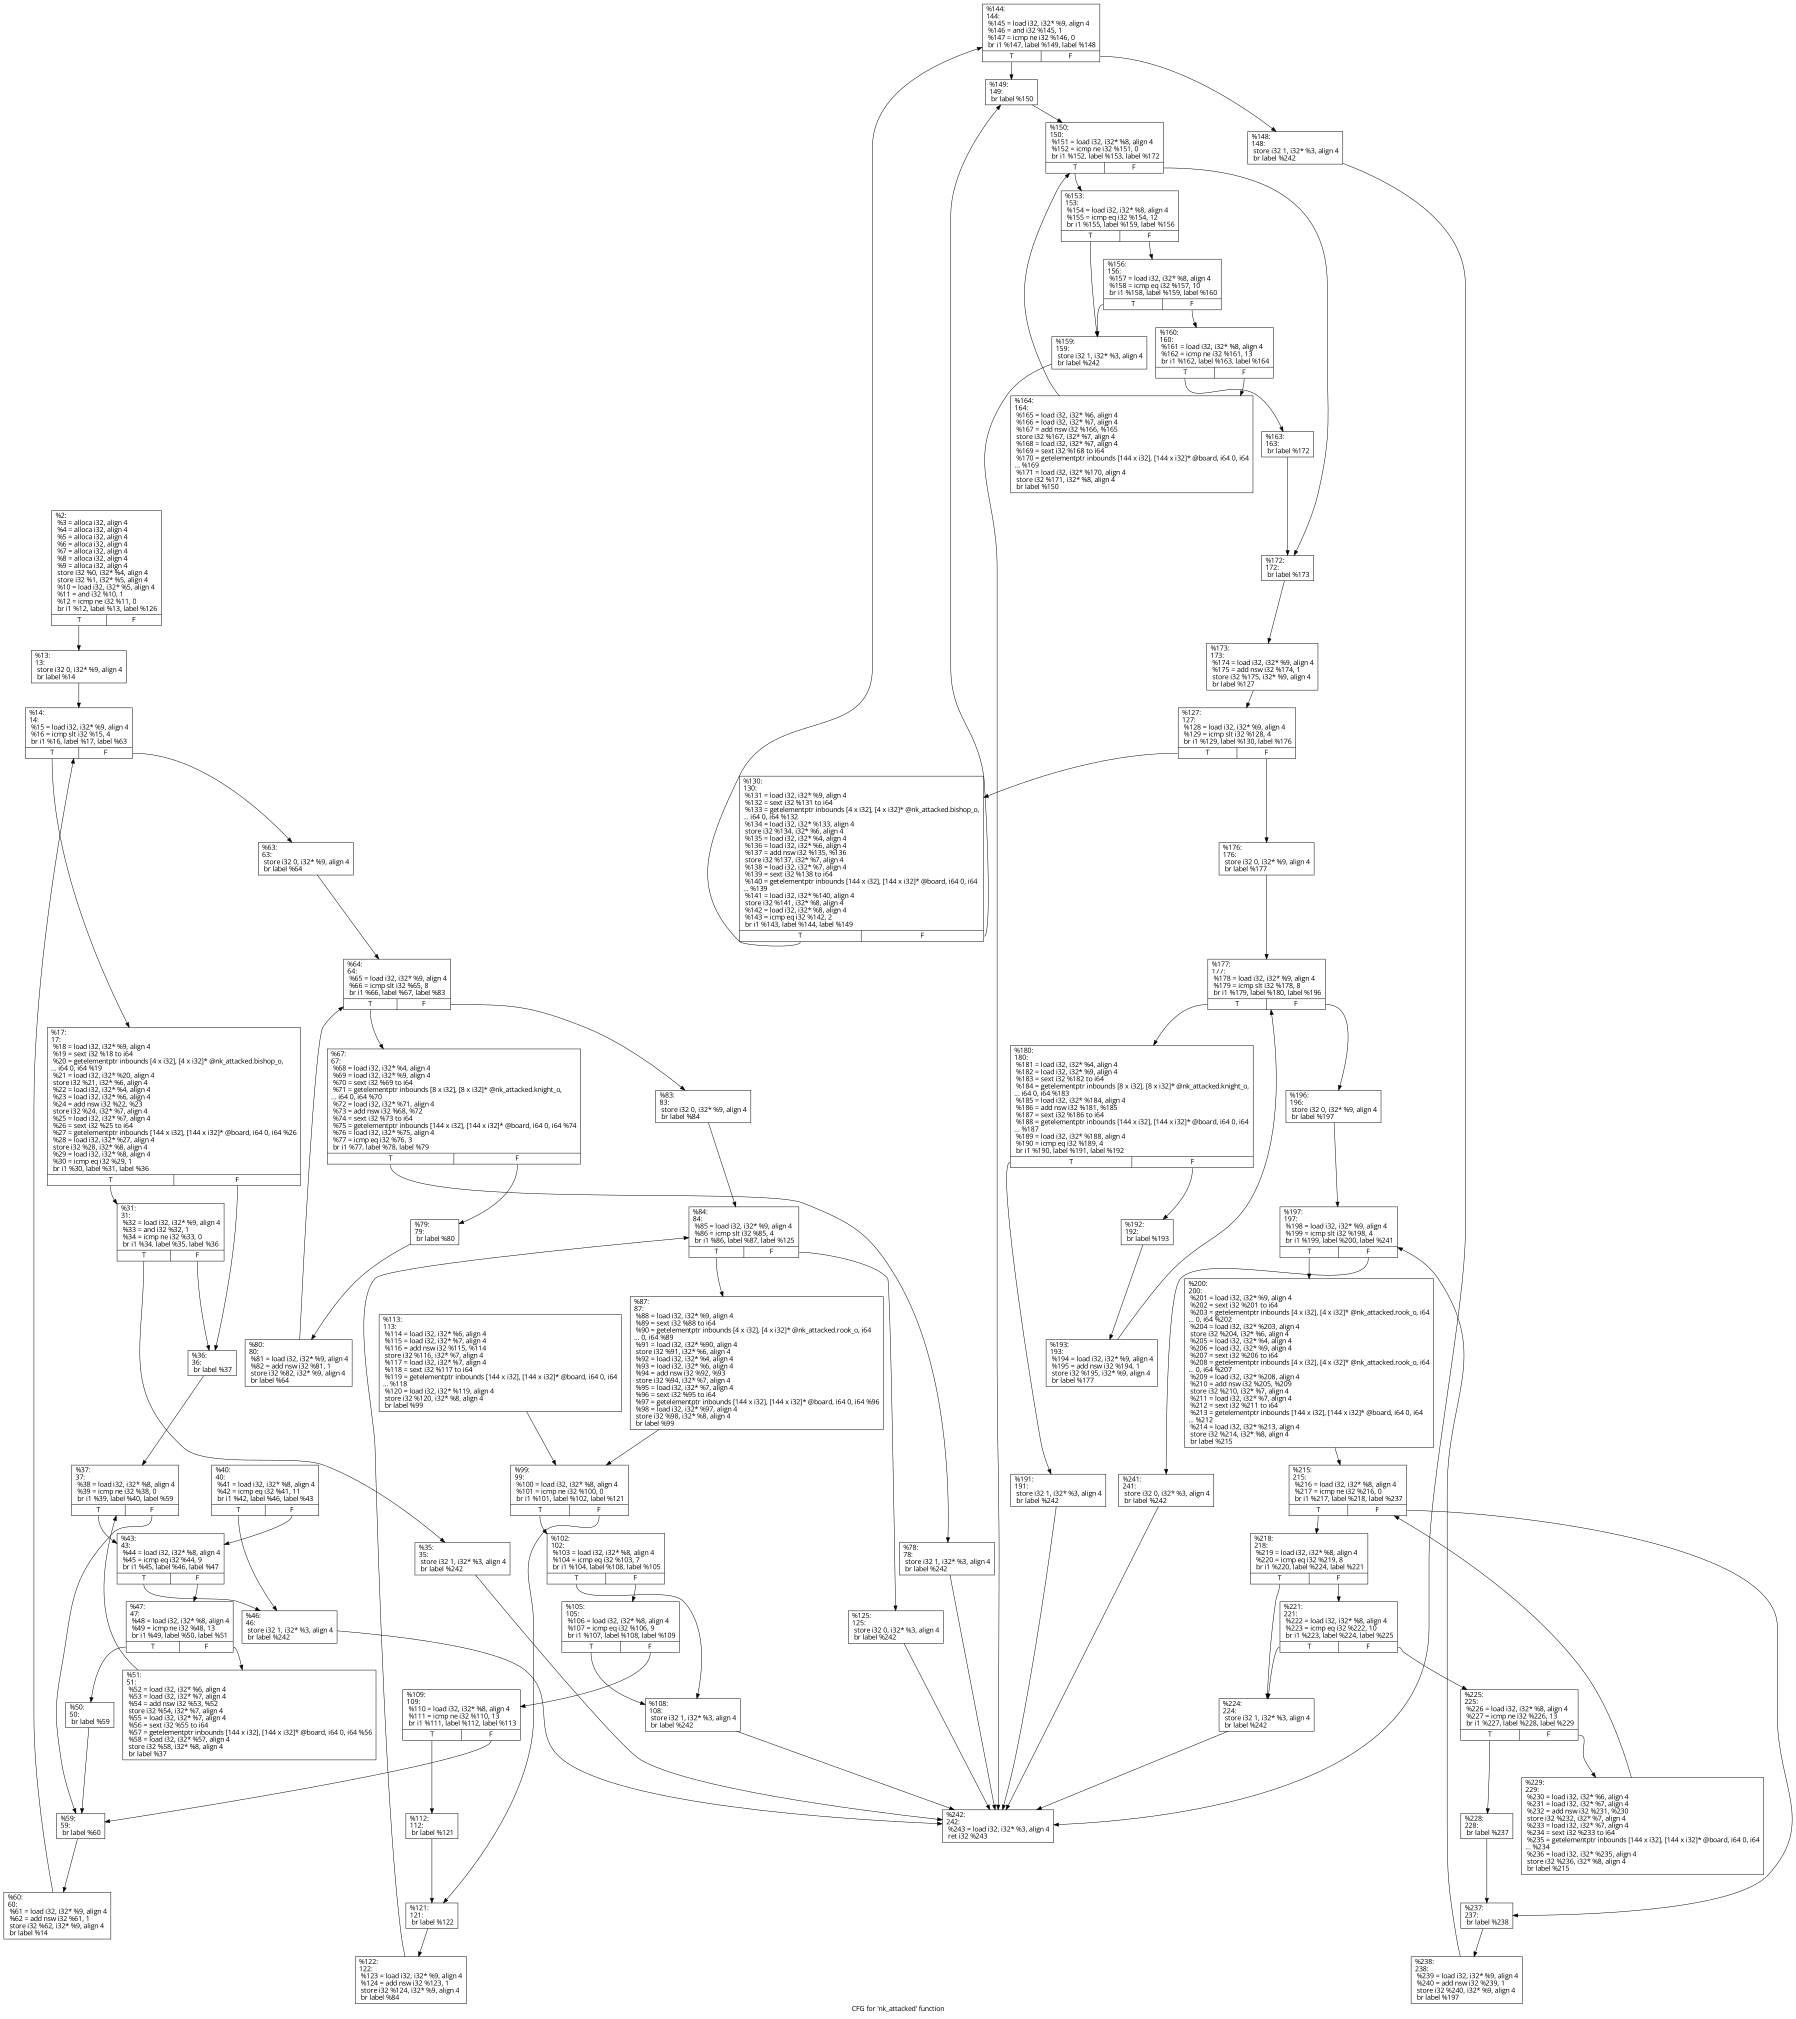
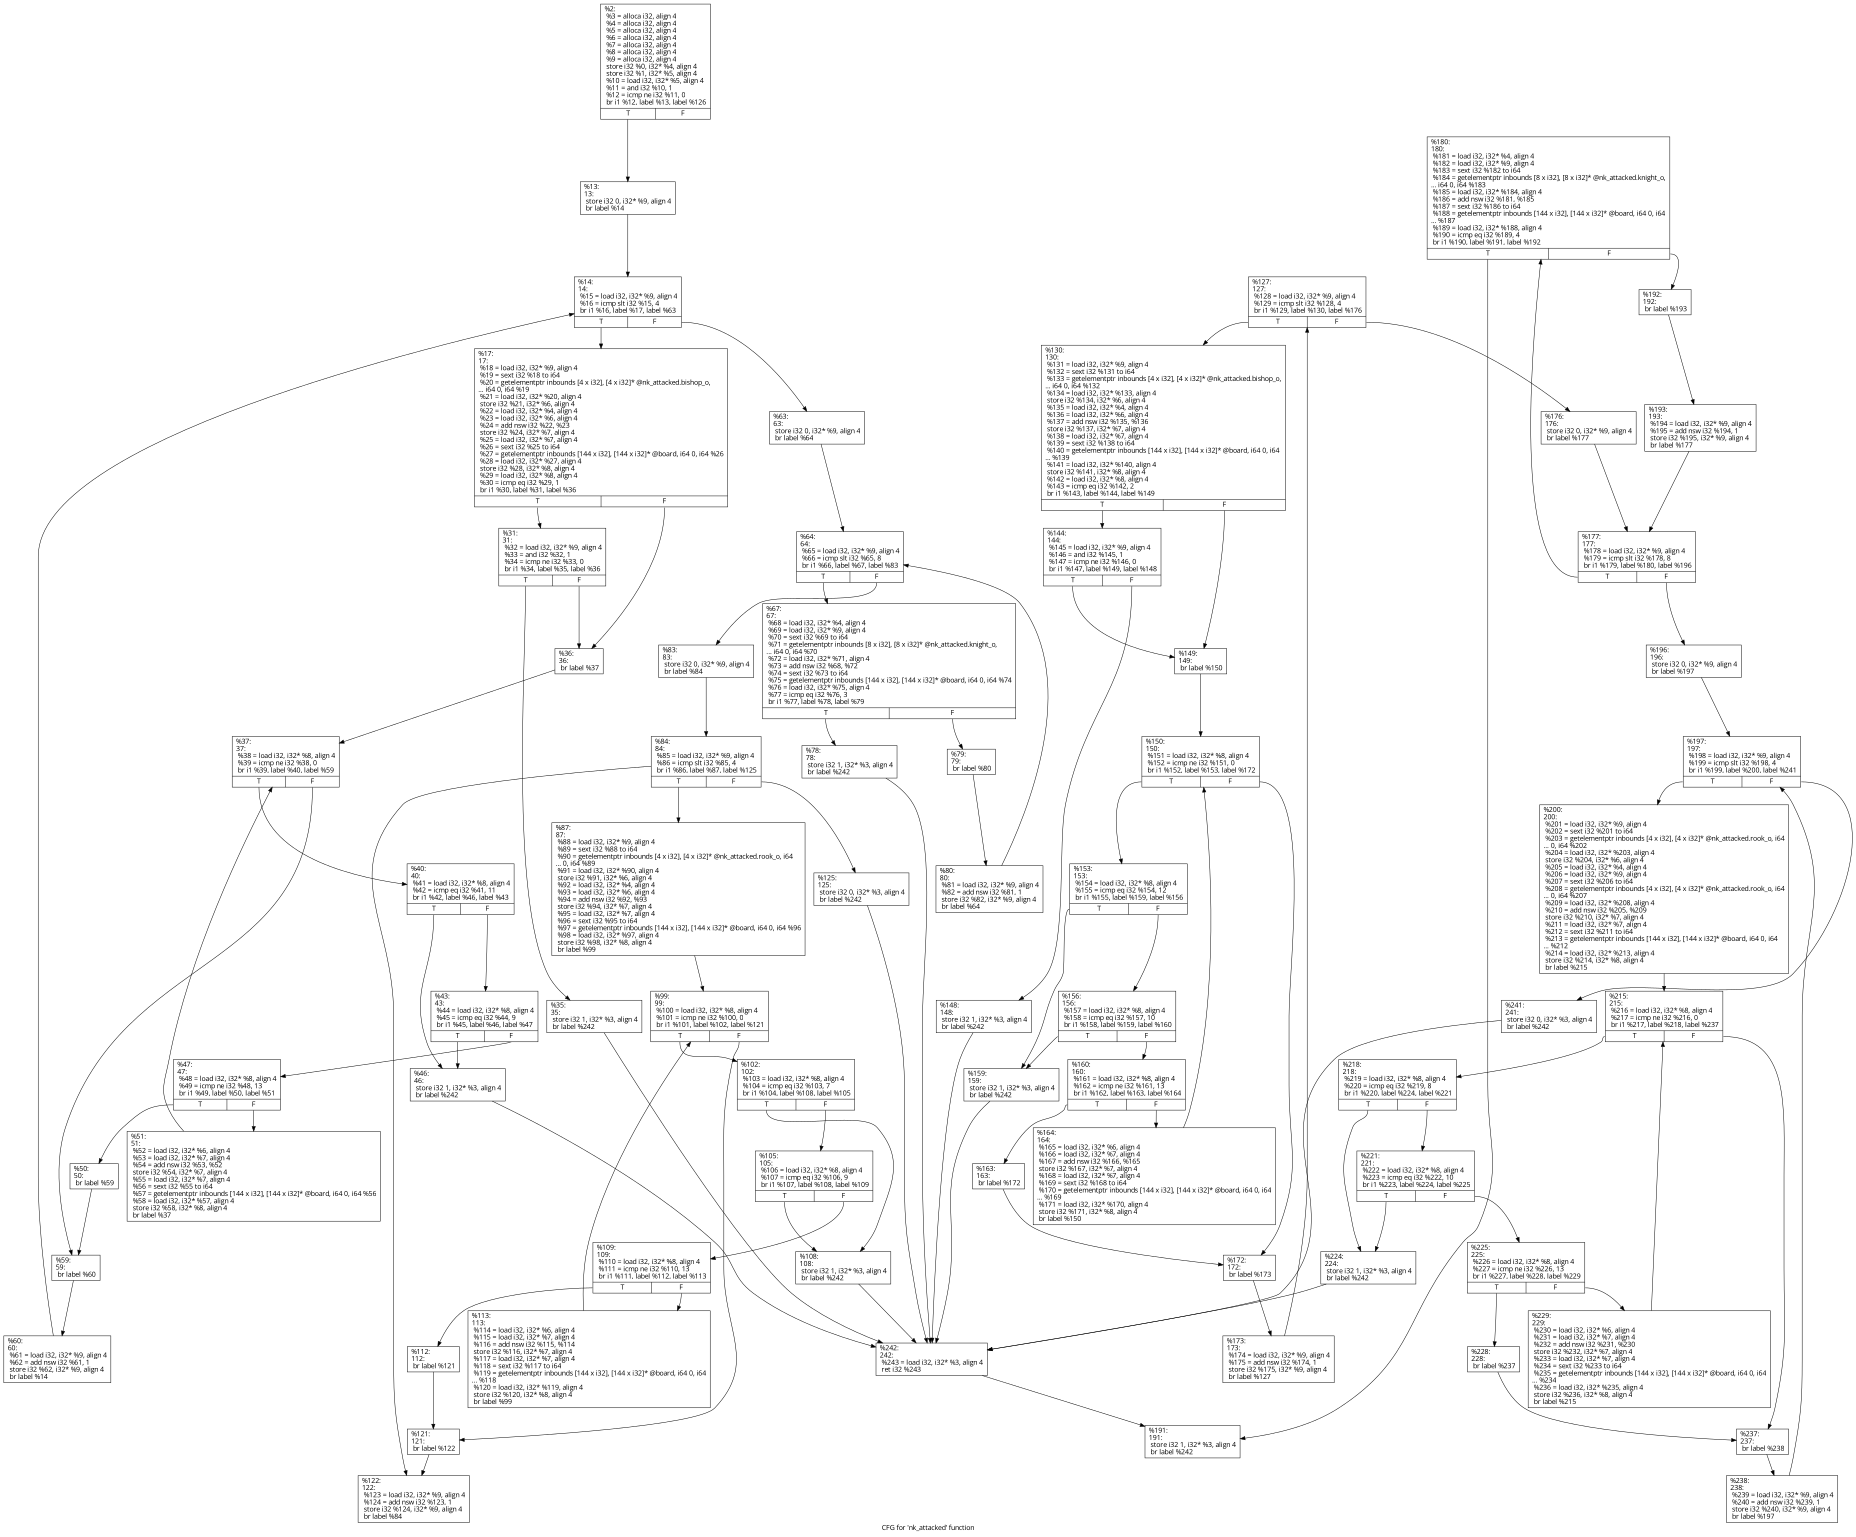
(375, 1461) -> (393, 1007)
(103, 1530) -> (312, 858)
(1034, 1657) -> (1061, 1400)
(303, 1789) -> (681, 1300)
